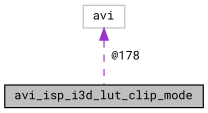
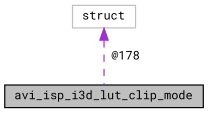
(104, 17) -> (104, 17)
